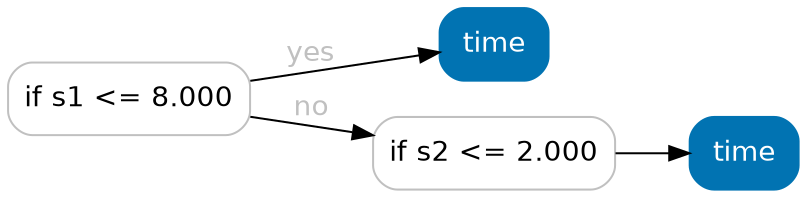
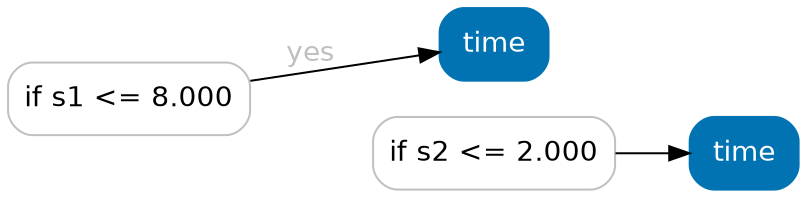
(301, 124) -> none
